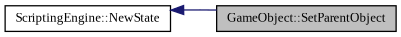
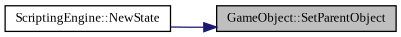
(200, 10) -> (187, 27)
